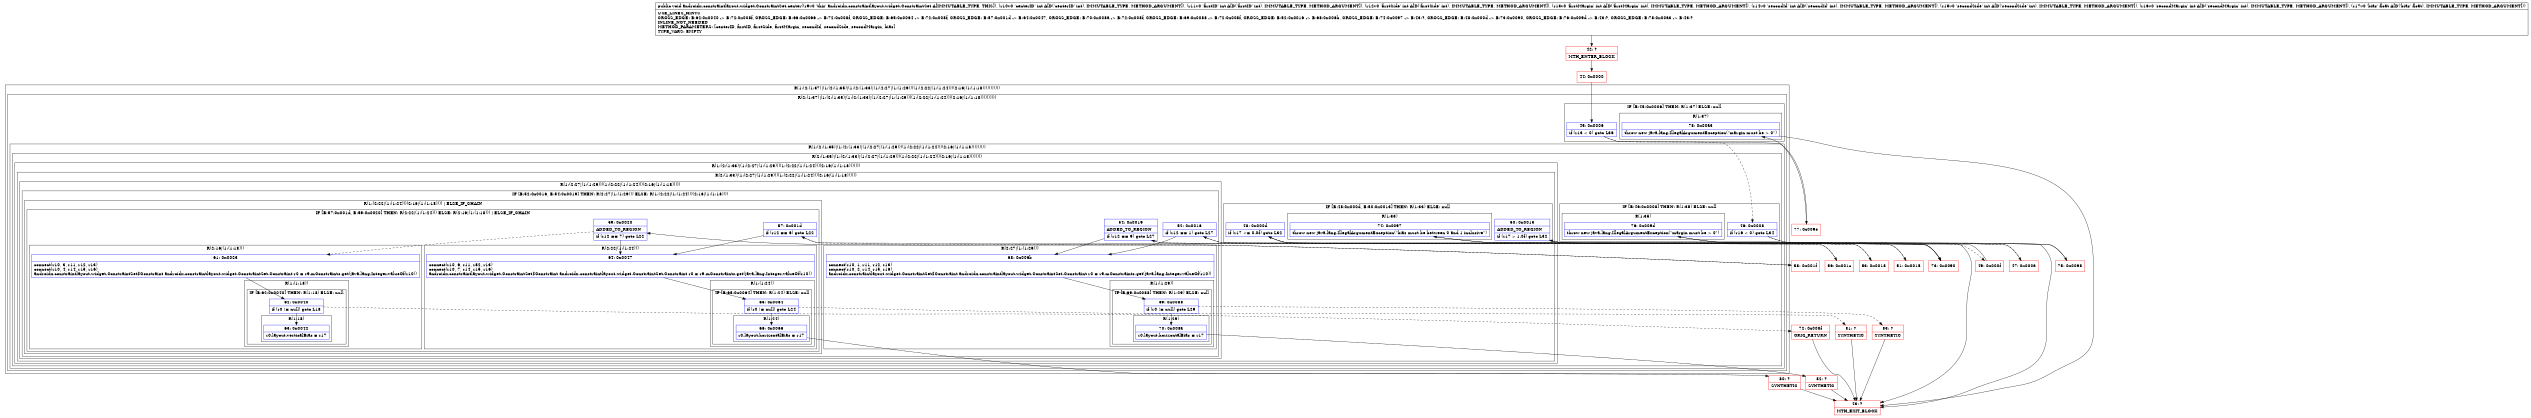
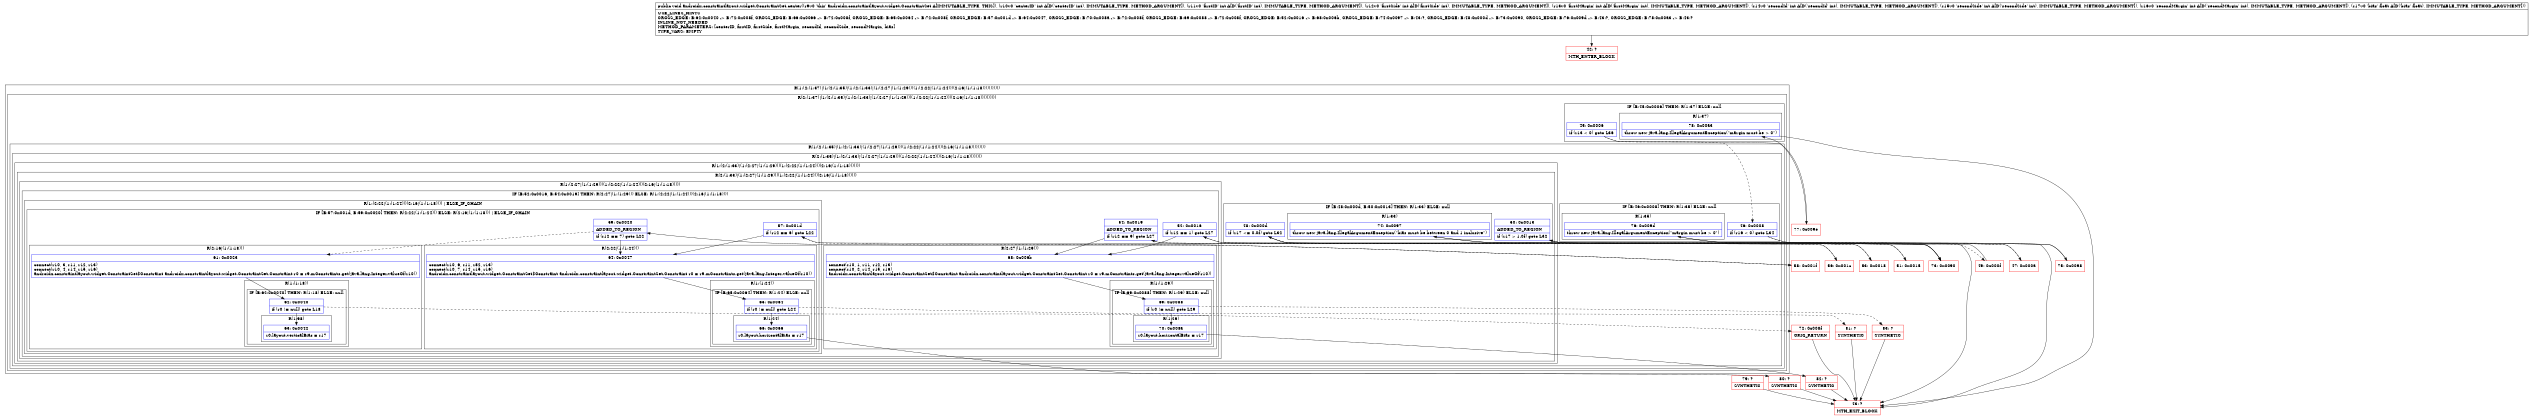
(1592, 77) -> none
(296, 319) -> (296, 319)
none -> (1748, 383)
